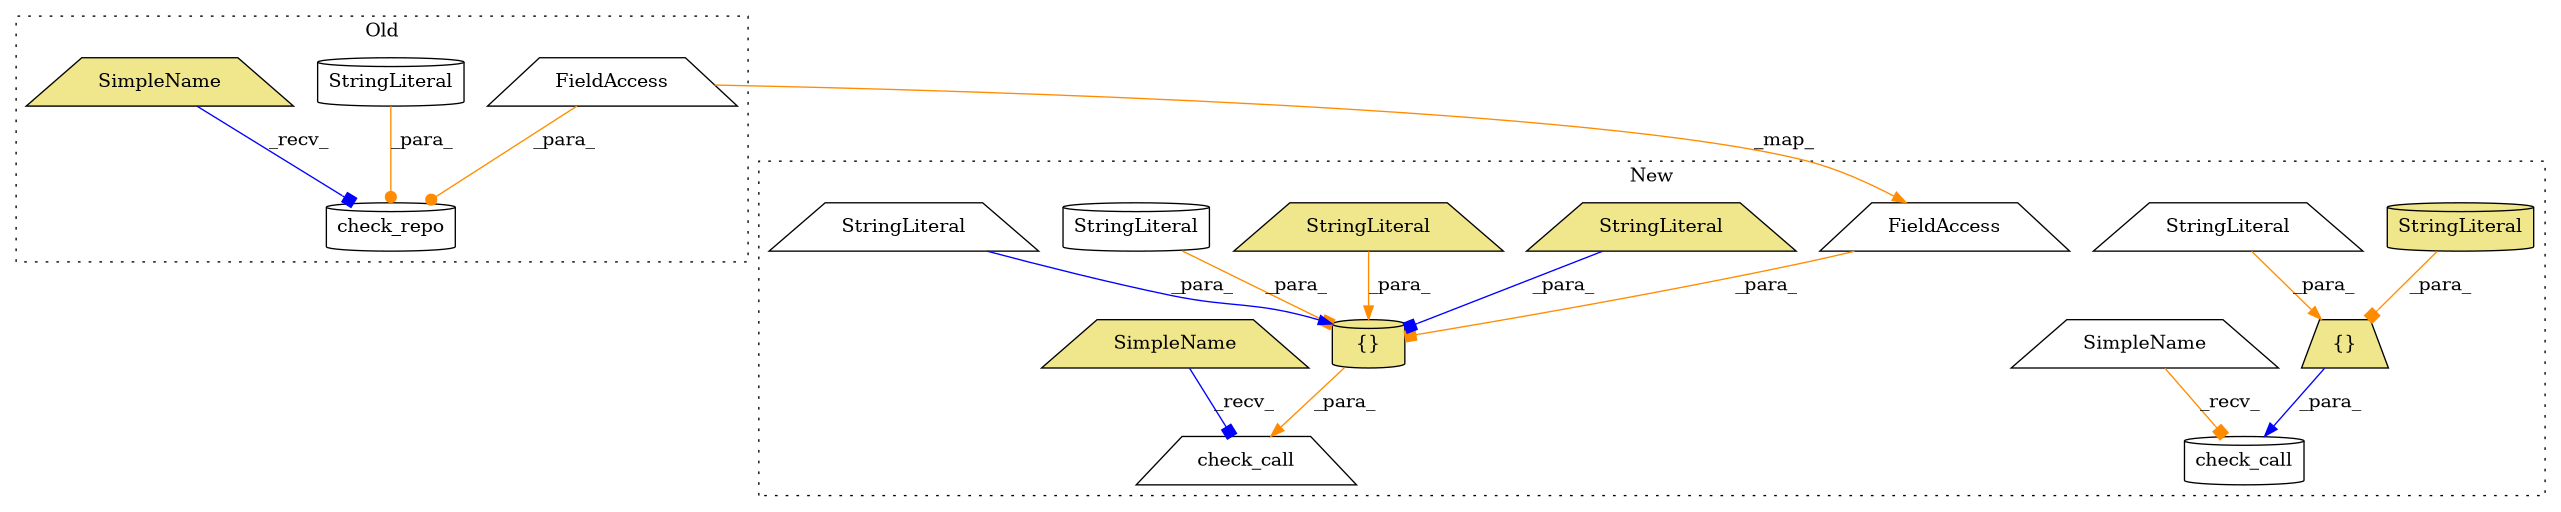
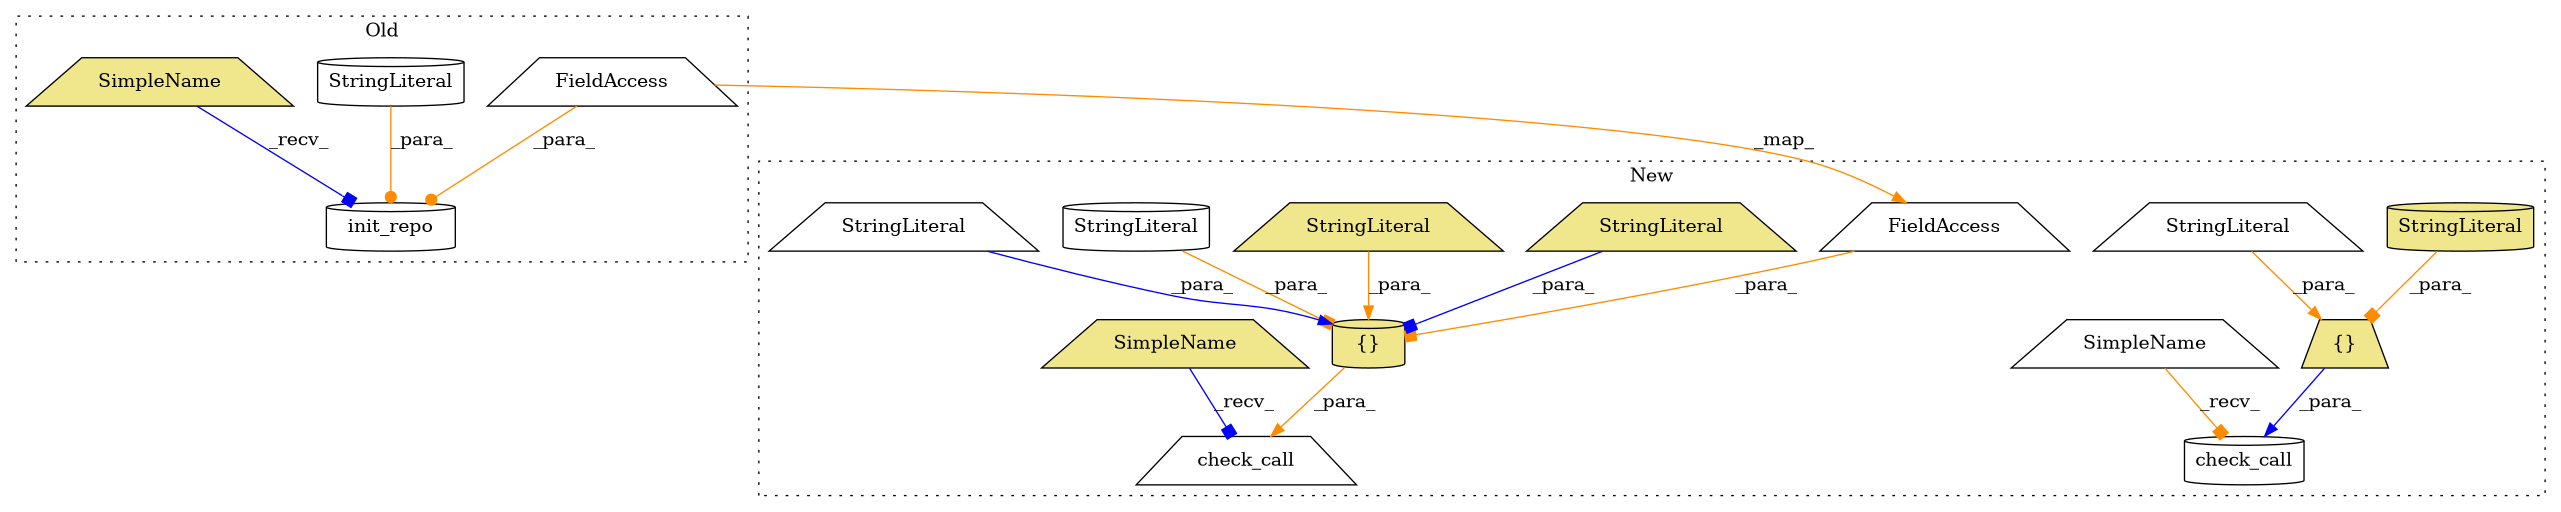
(391, 227) -> (391, 227)
